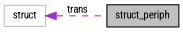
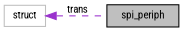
(143, 16) -> (143, 16)
